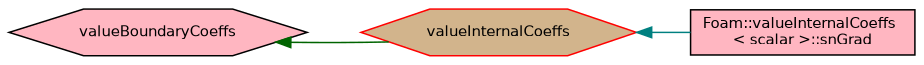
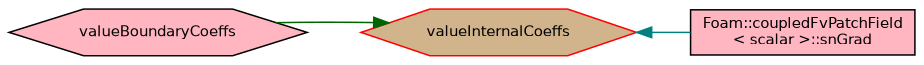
(803, 32) -> (803, 32)
(340, 43) -> (325, 22)
